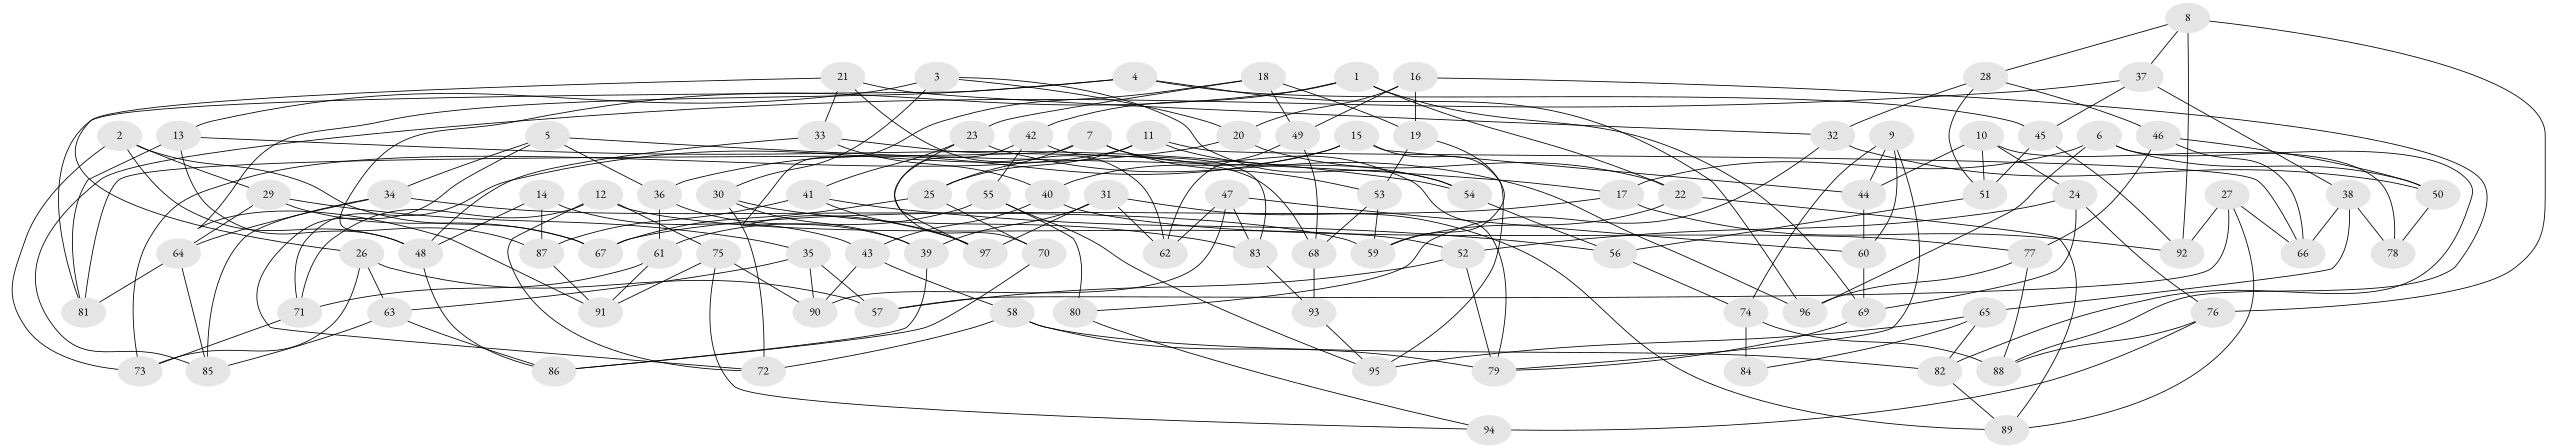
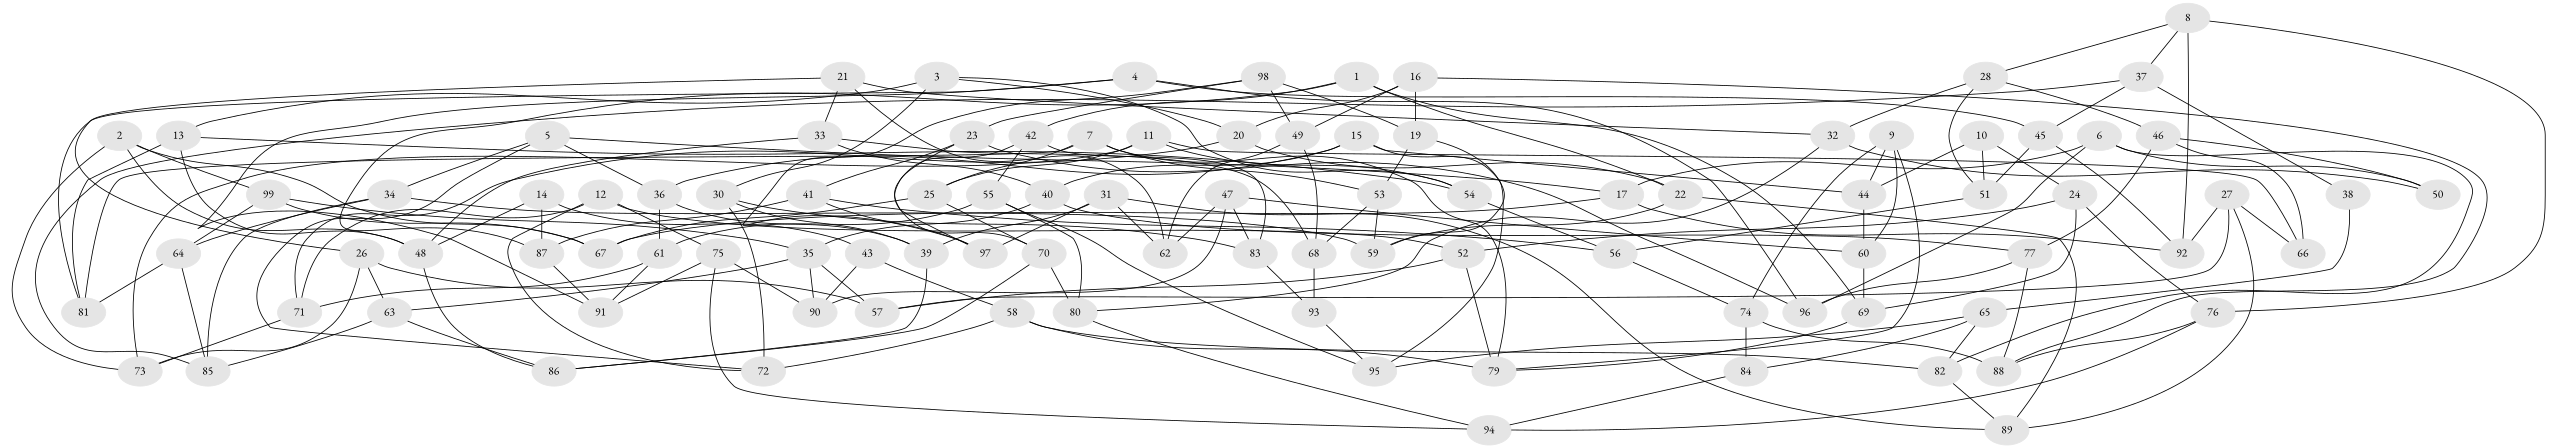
(1263, 77) -> (1263, 77)
(269, 195) -> (269, 195)
(957, 224) -> (928, 224)
(2326, 224) -> none
(2393, 254) -> none
none -> (1060, 283)
none -> (1618, 401)
